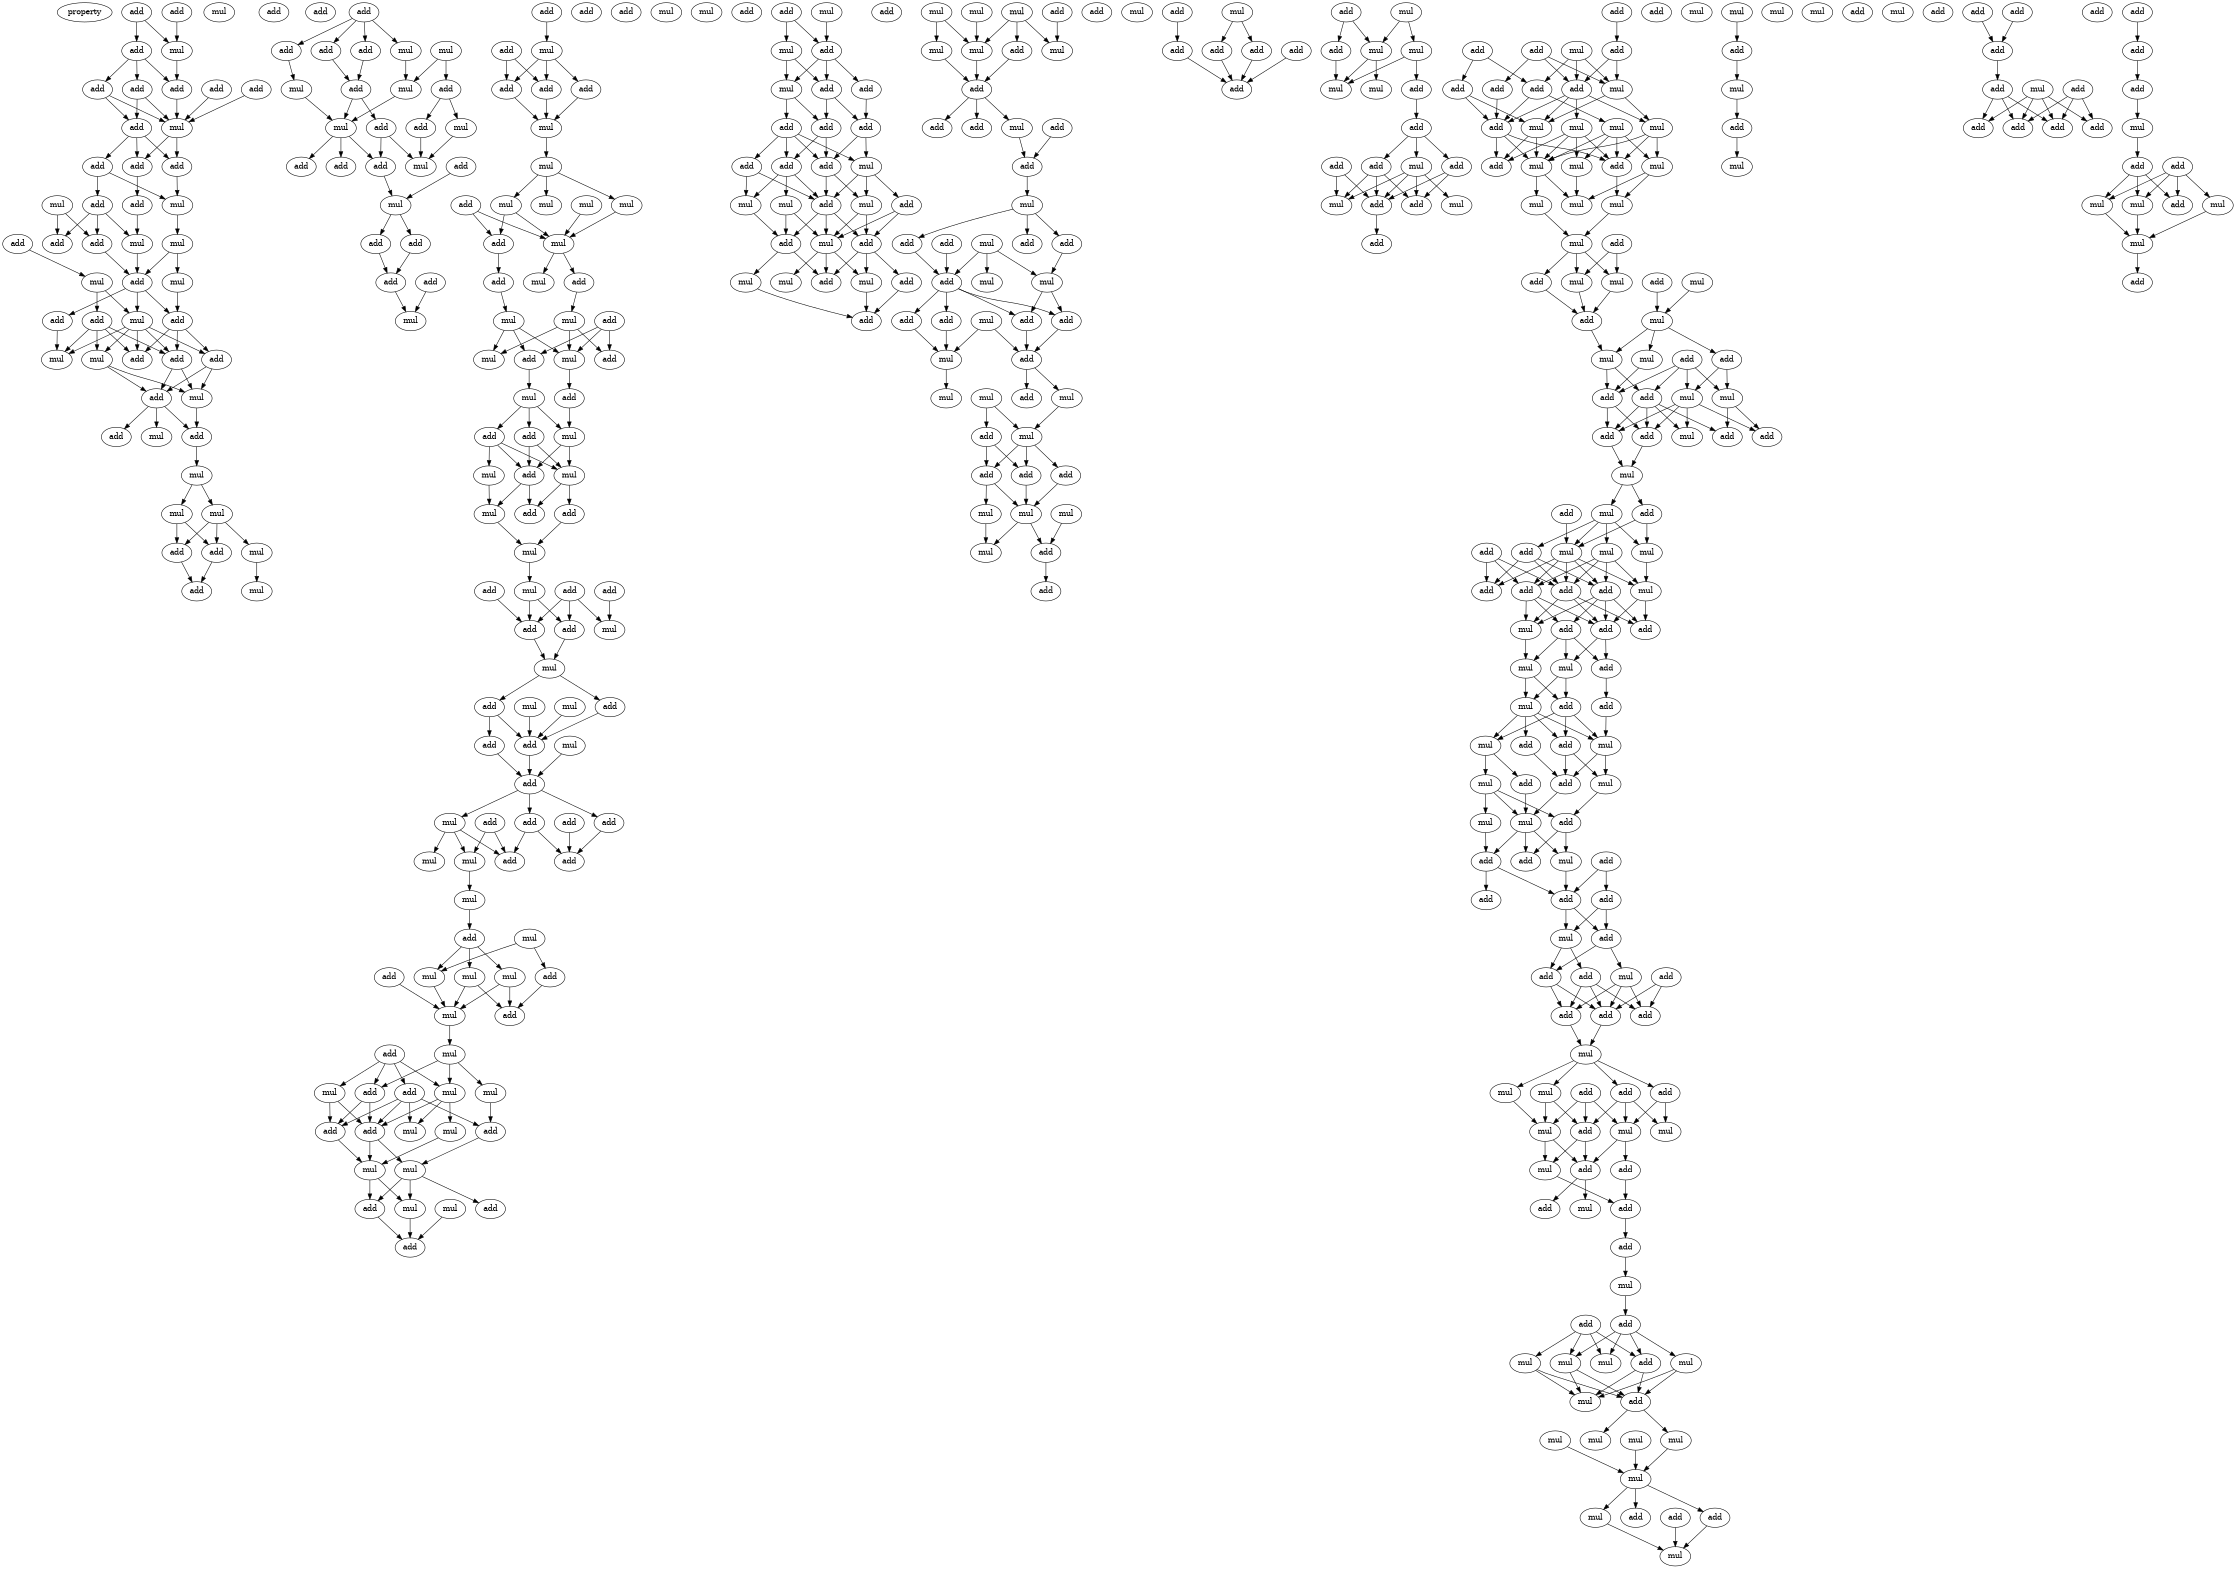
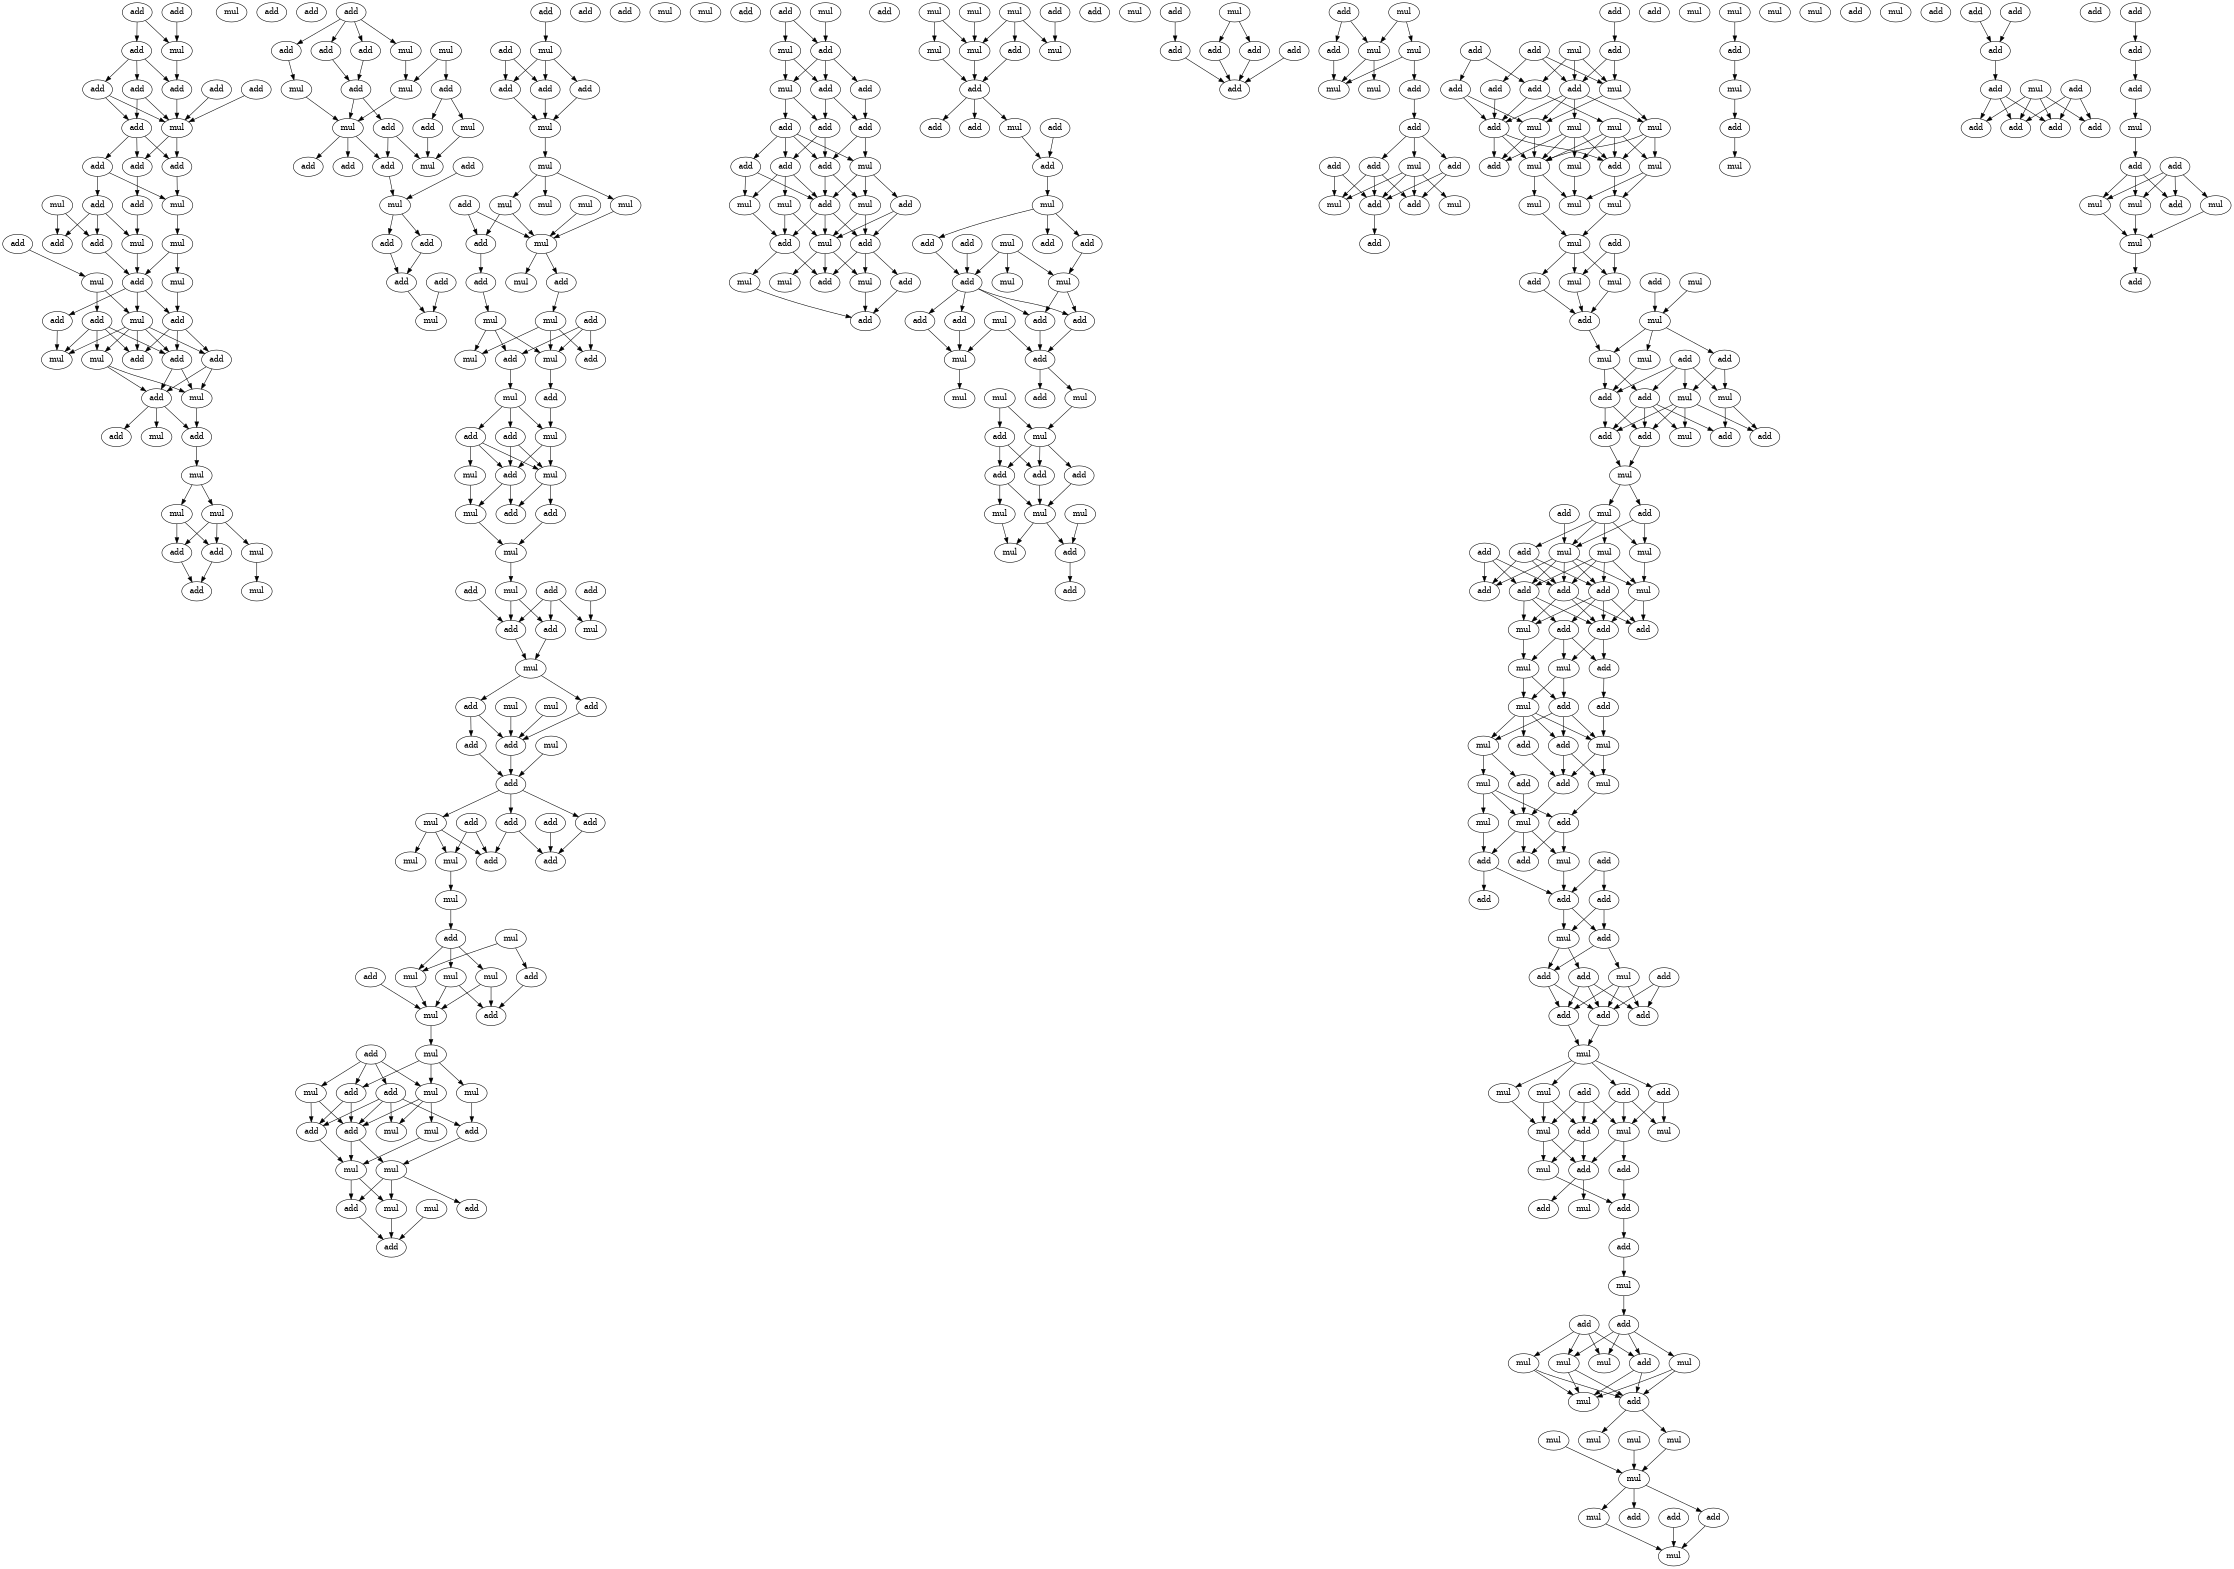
(85, 12) -> none
